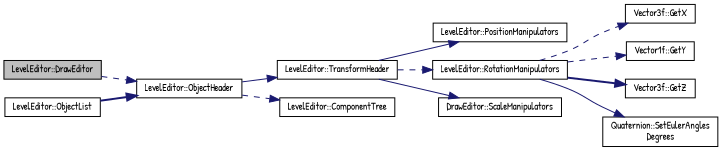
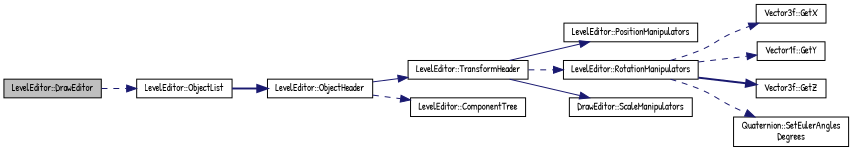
(114, 78) -> (114, 88)
(578, 94) -> (709, 94)
